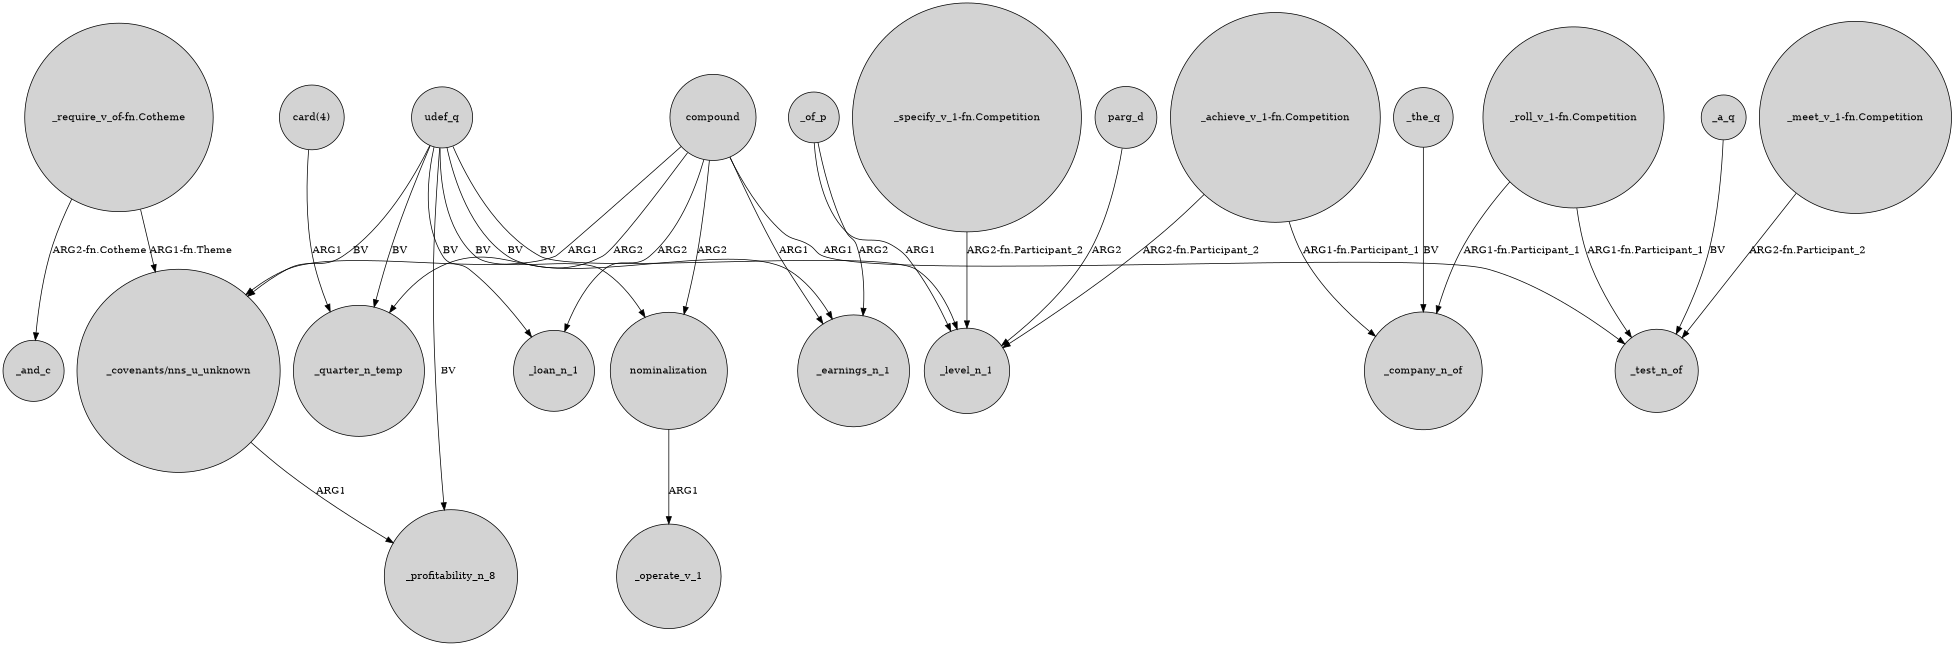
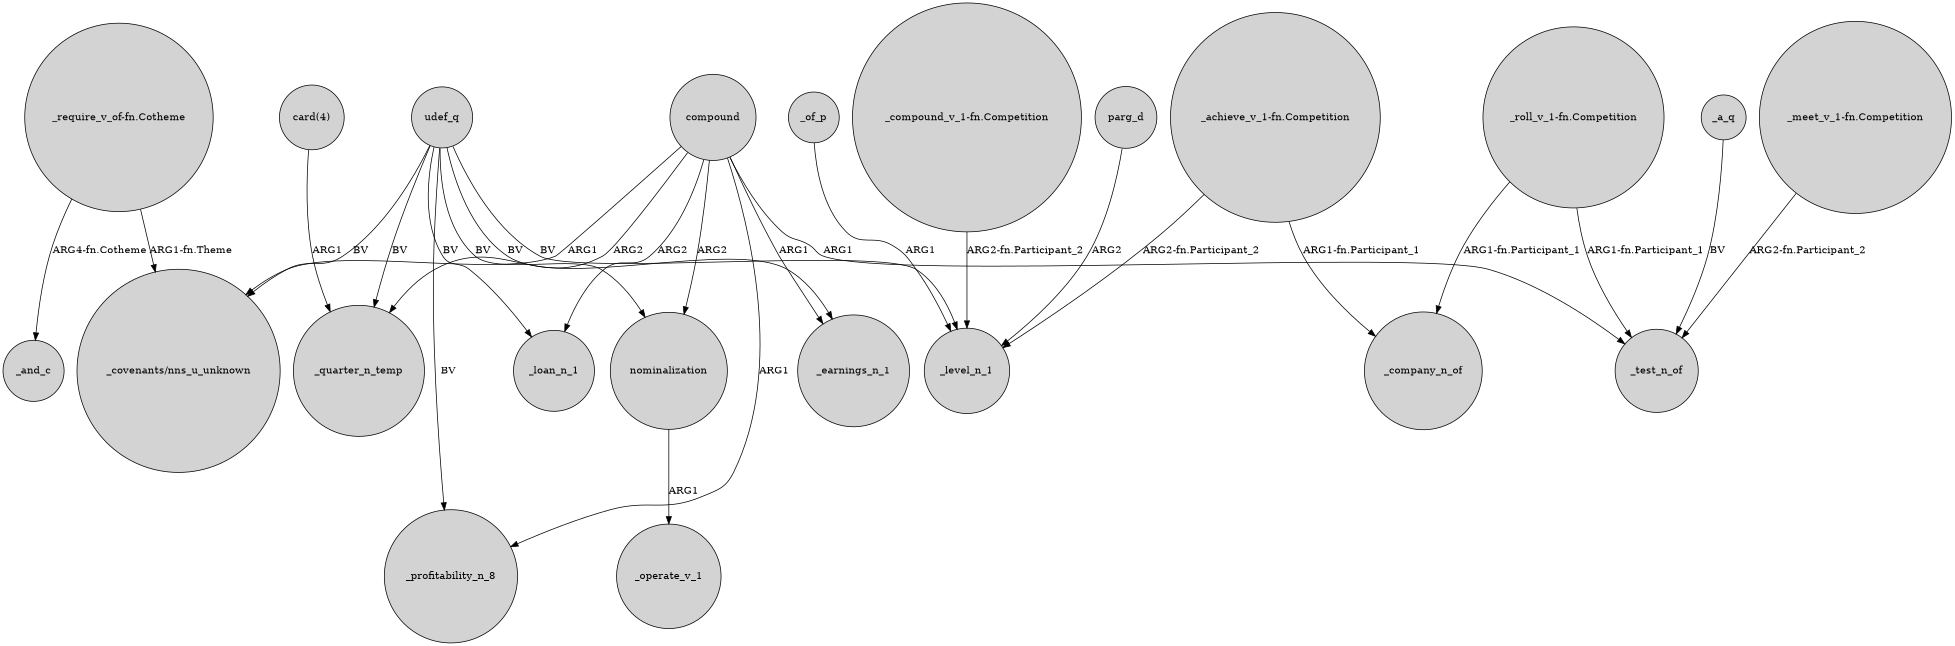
(967, 117) -> (967, 117)
(1423, 117) -> none
(838, 214) -> none
(100, 251) -> (100, 251)
(317, 494) -> (749, 431)
